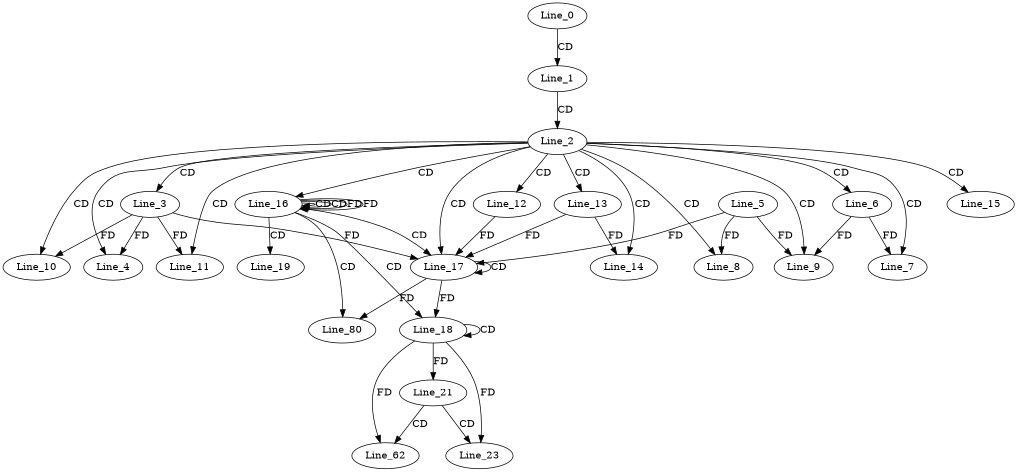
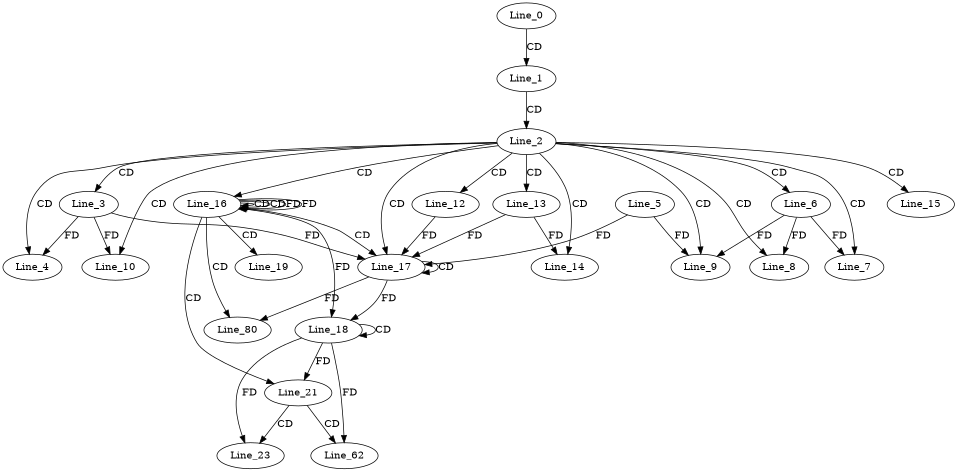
(724, 230) -> (791, 232)
(190, 267) -> none
(394, 267) -> (343, 267)
none -> (188, 320)
